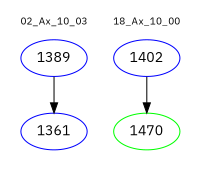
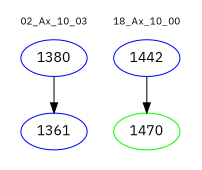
(54, 58) -> (54, 58)
(147, 58) -> (147, 58)
